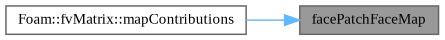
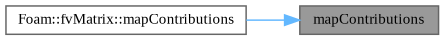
(369, 20) -> (369, 20)
